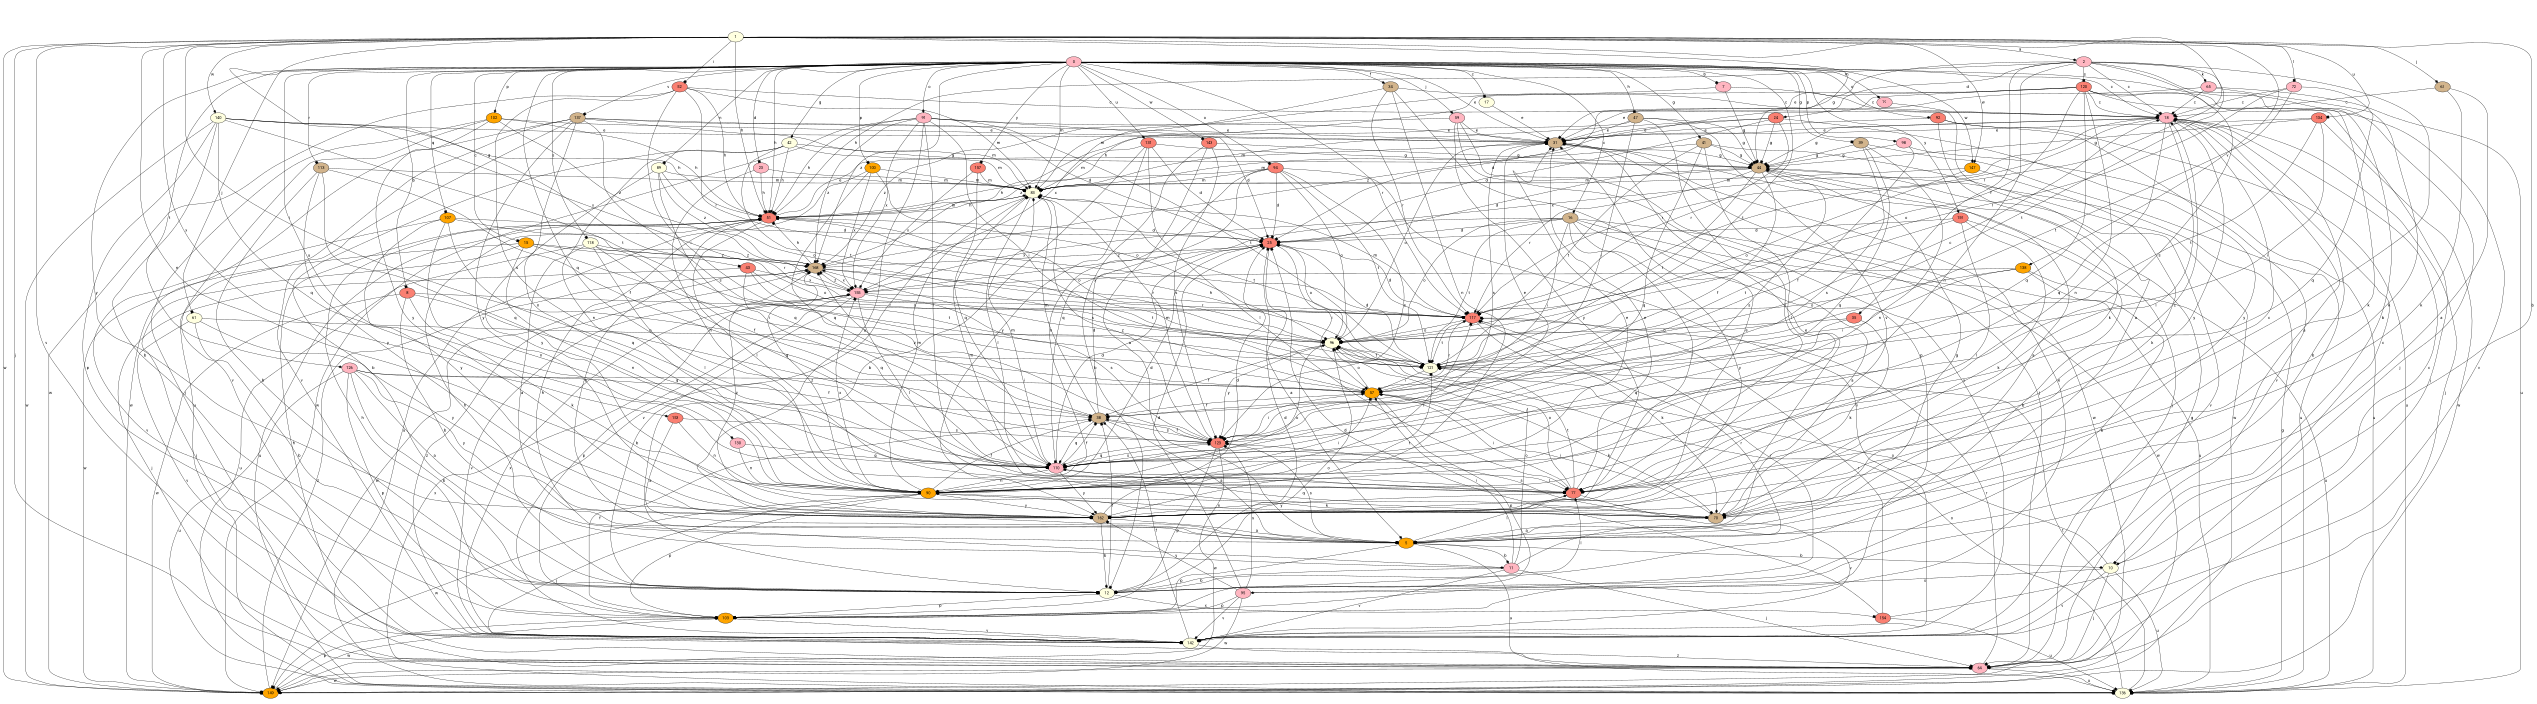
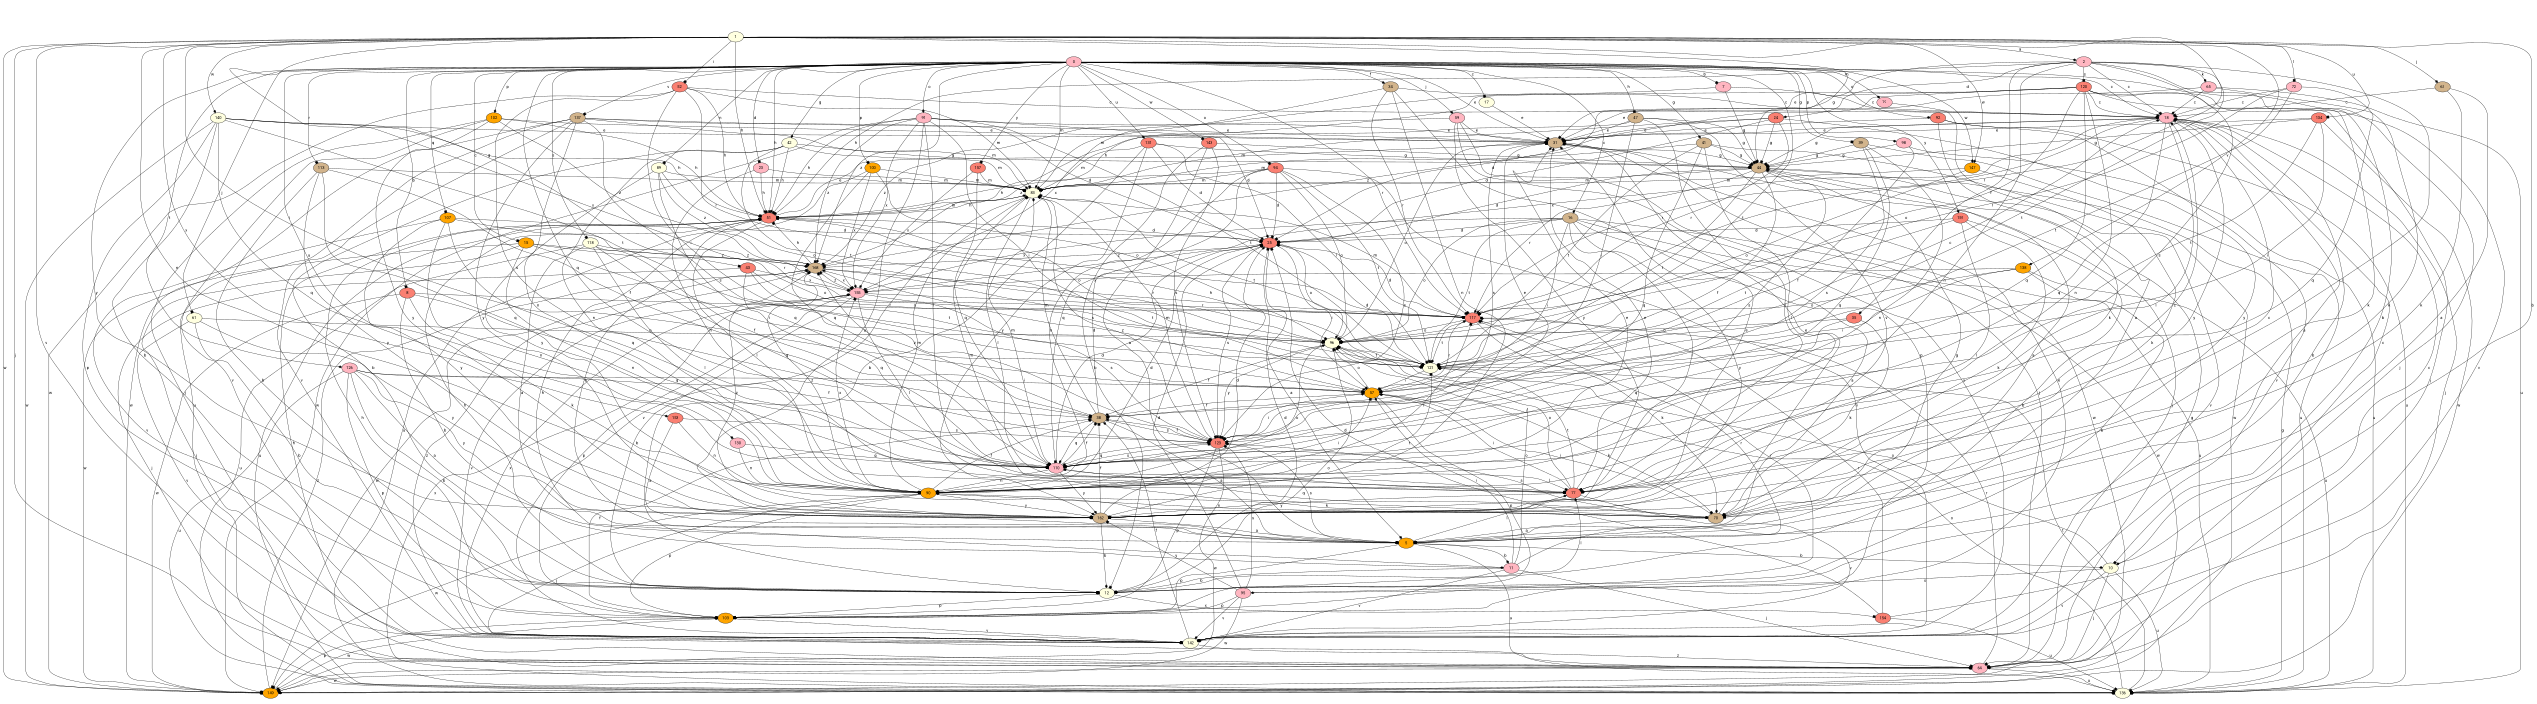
none -> (1229, 331)
(1311, 362) -> (1299, 221)
(1111, 511) -> (1100, 470)
